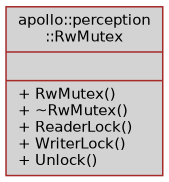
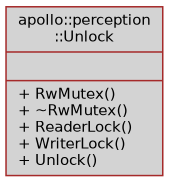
(84, 37) -> (84, 37)
